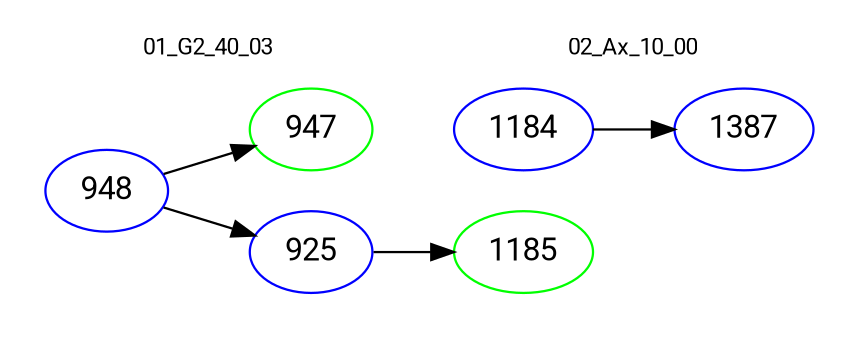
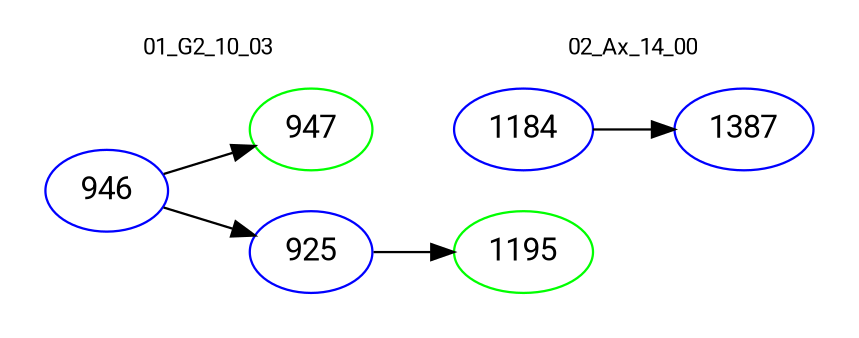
(209, 49) -> (209, 49)
(634, 49) -> (634, 49)
(107, 191) -> (107, 191)
(524, 252) -> (524, 252)
